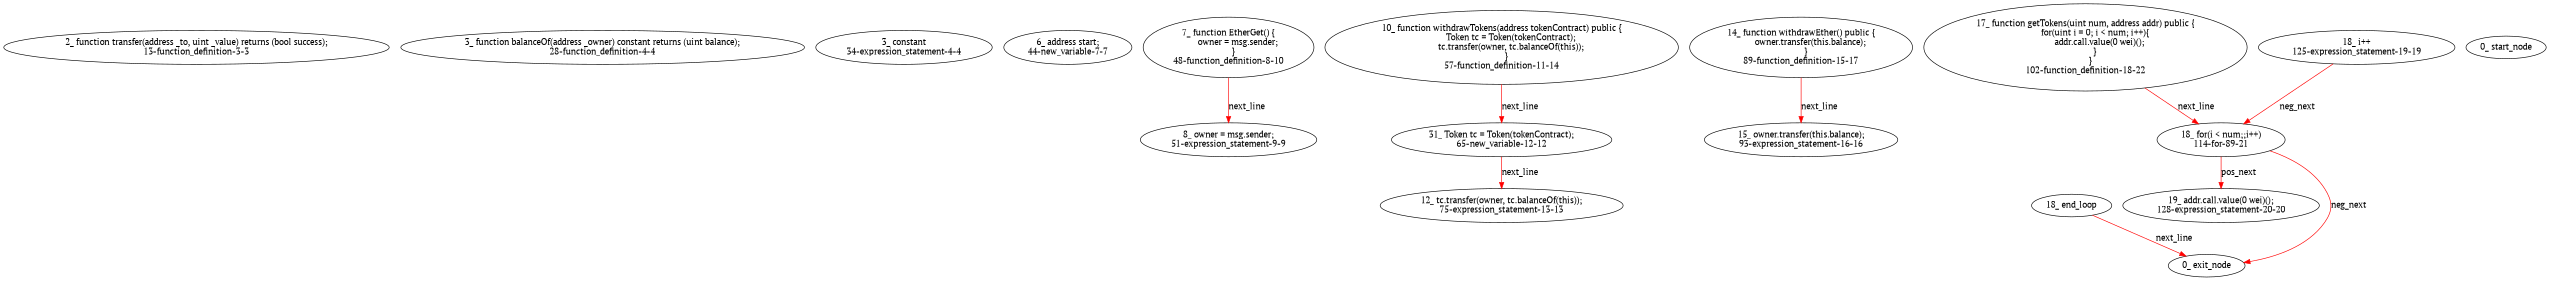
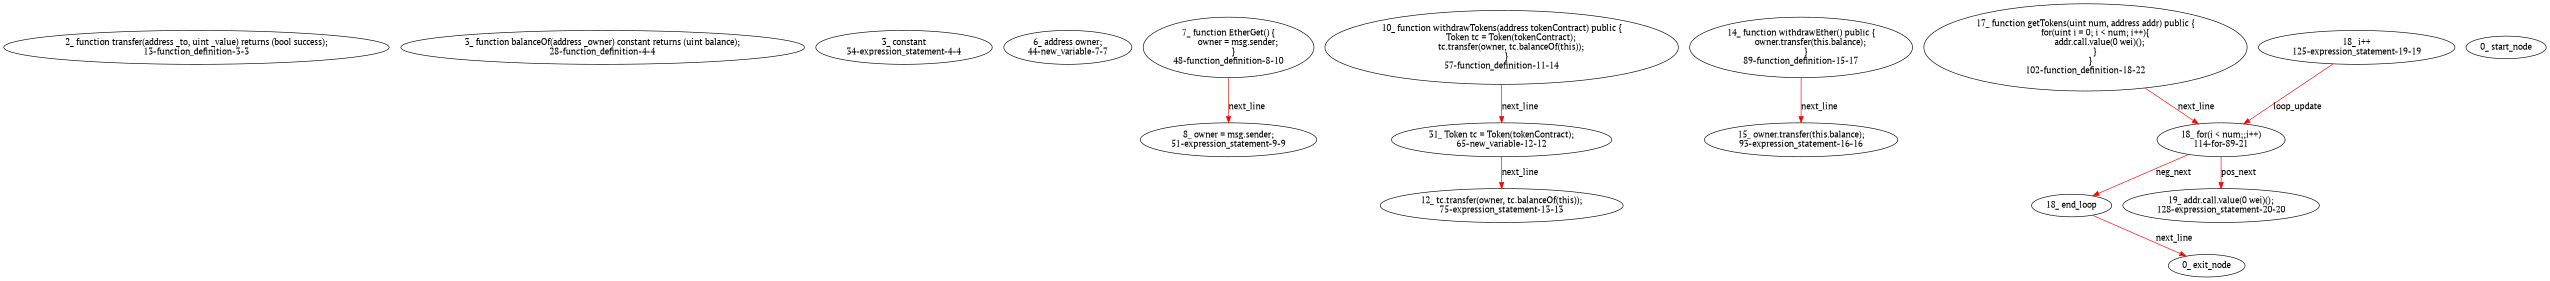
(1068, 47) -> (1068, 47)
(2297, 107) -> (2297, 107)
(2329, 215) -> (2144, 174)
